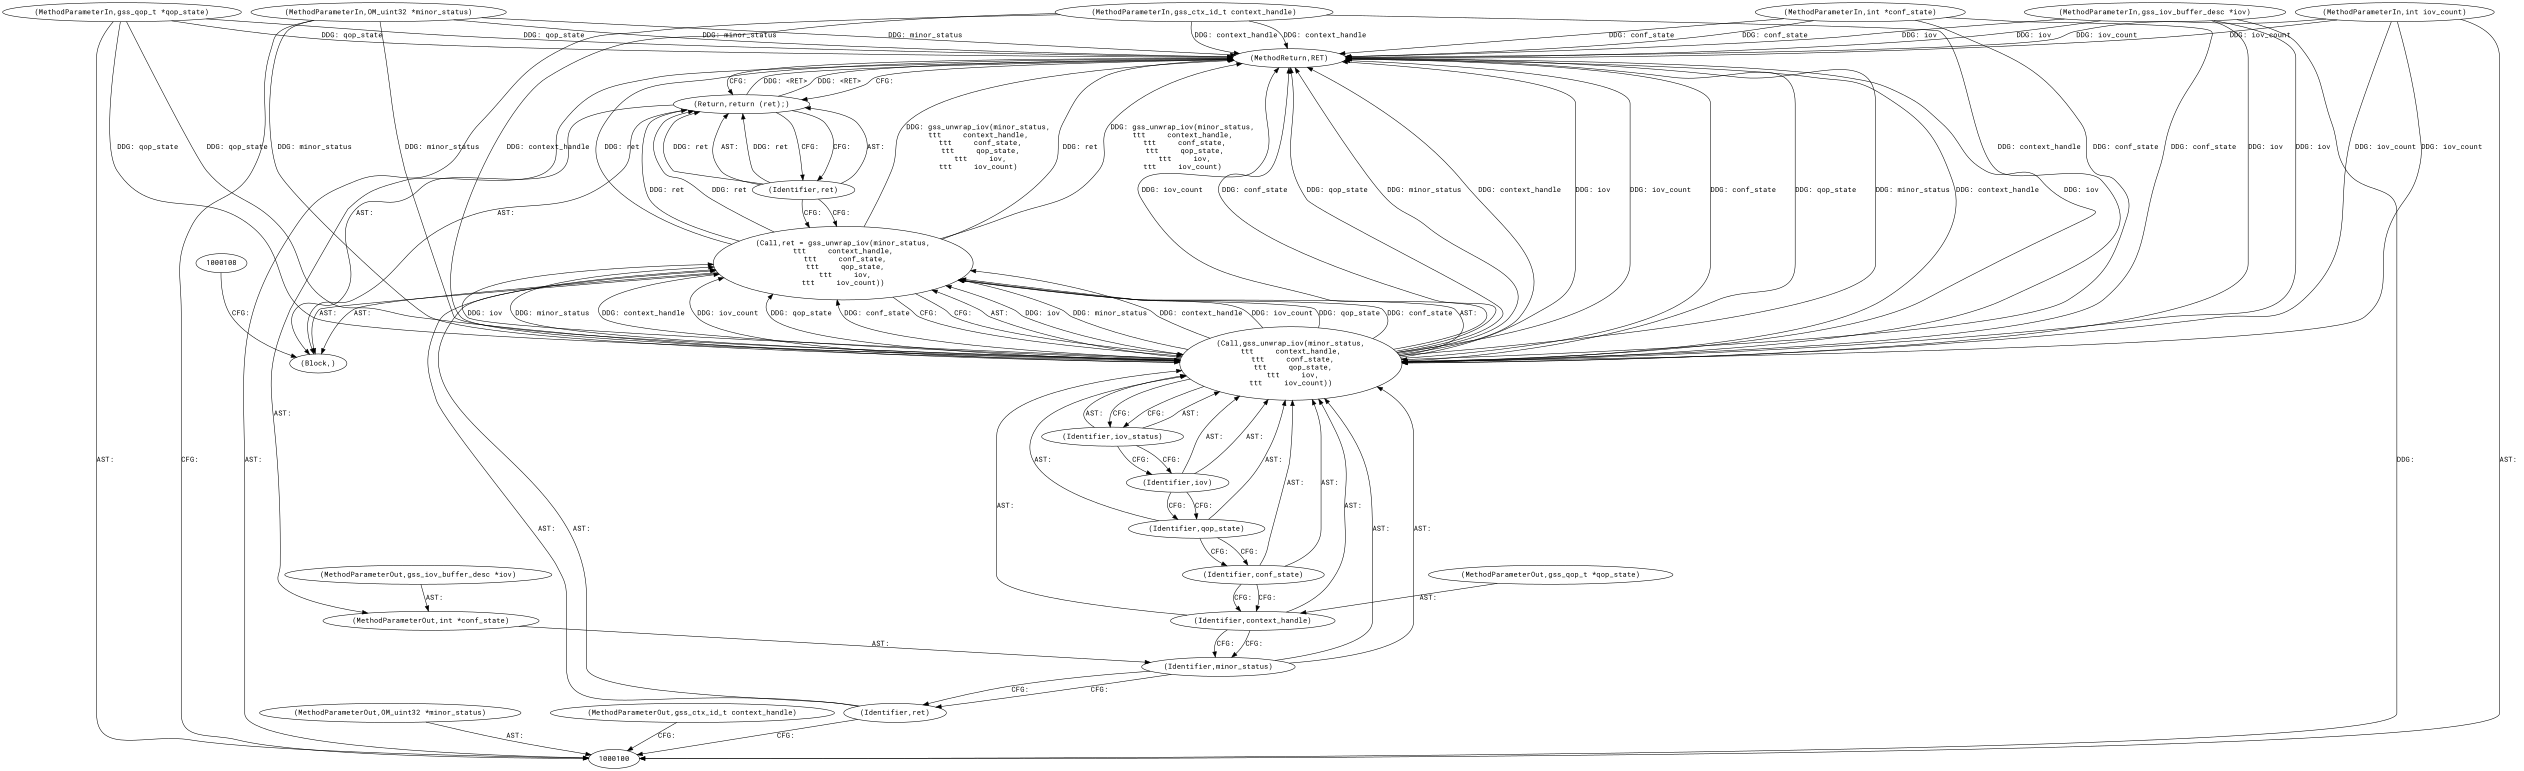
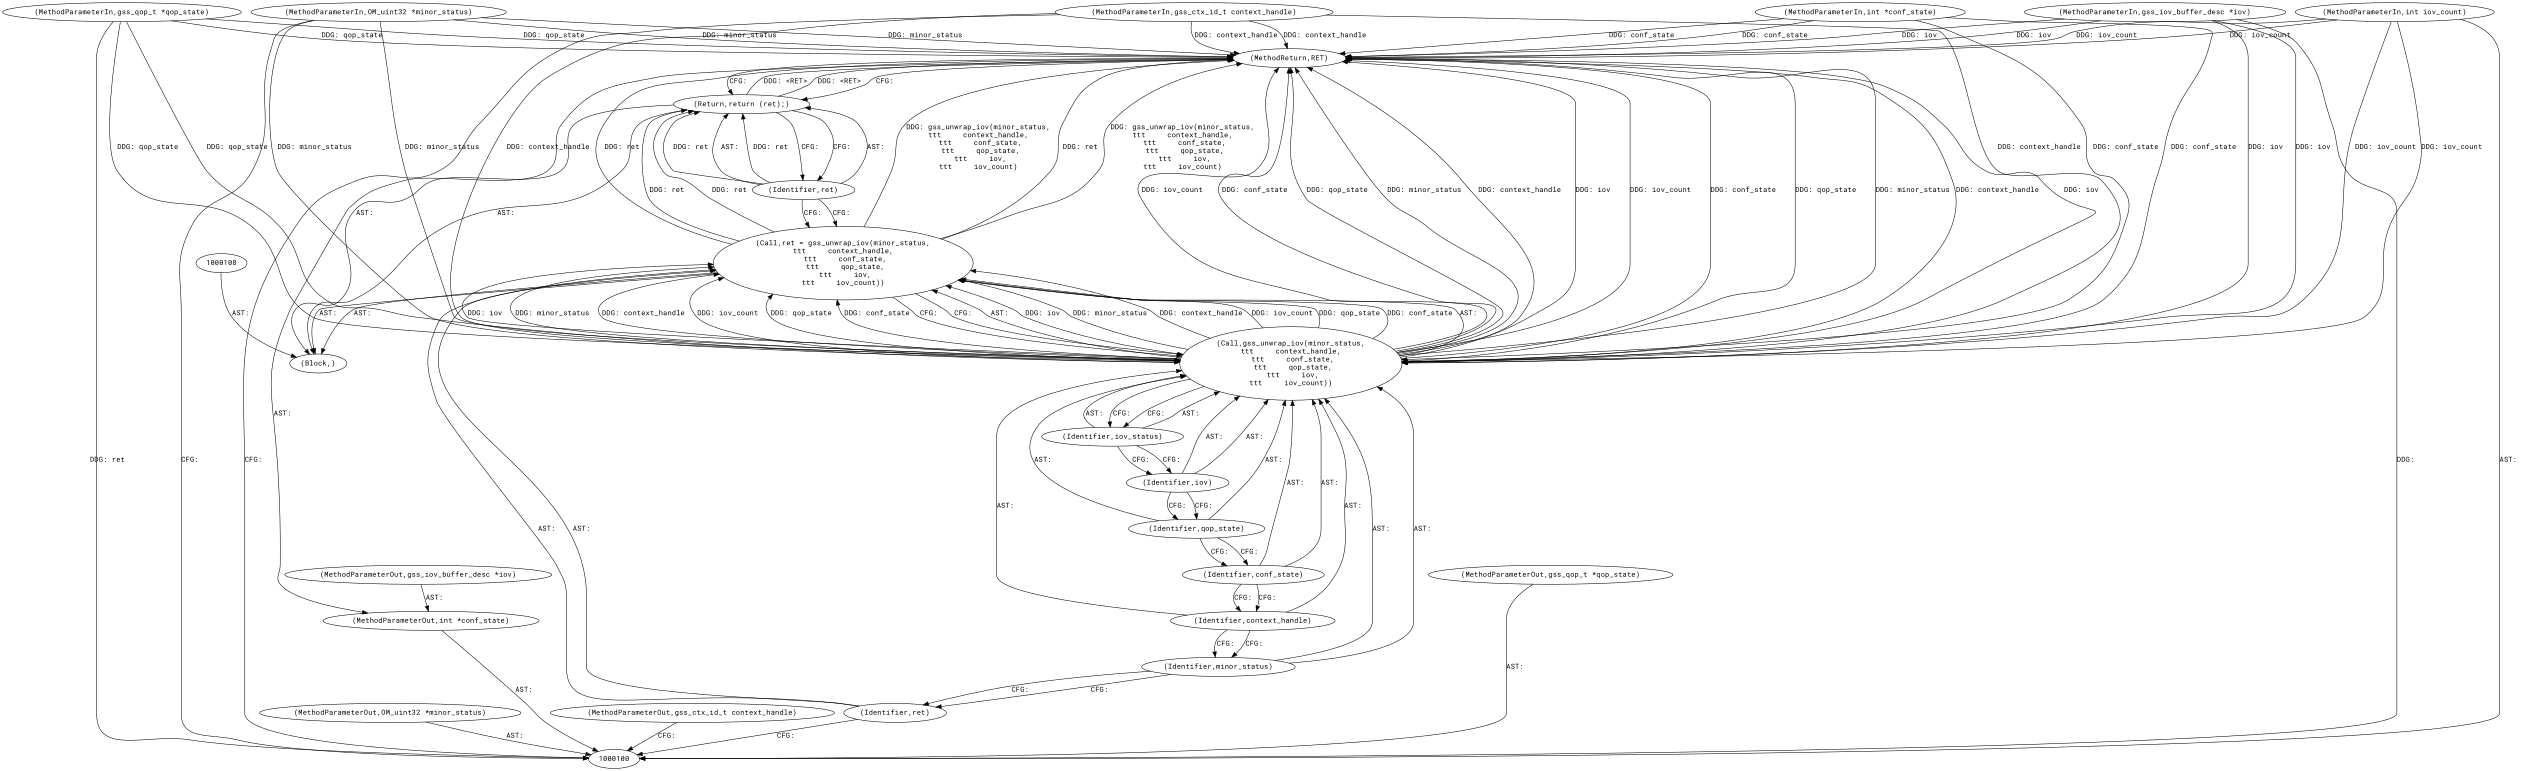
(243, 313) -> (243, 313)
(108, 460) -> (108, 460)
(256, 460) -> (256, 460)
(1402, 598) -> (1148, 752)
(832, 644) -> (515, 694)
